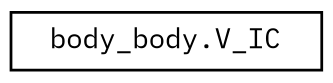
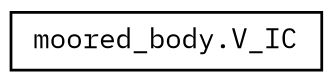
(166, 41) -> (166, 41)
